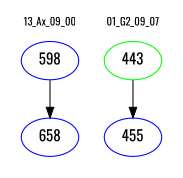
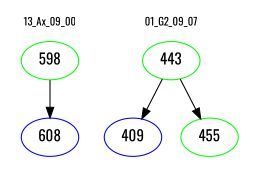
(50, 61) -> (50, 61)
(50, 137) -> (50, 137)
(133, 137) -> (210, 137)
none -> (133, 137)
